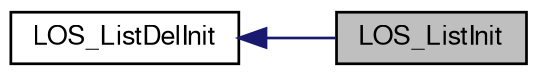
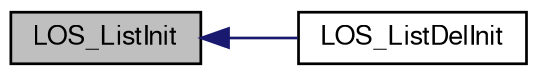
(301, 38) -> (263, 38)
